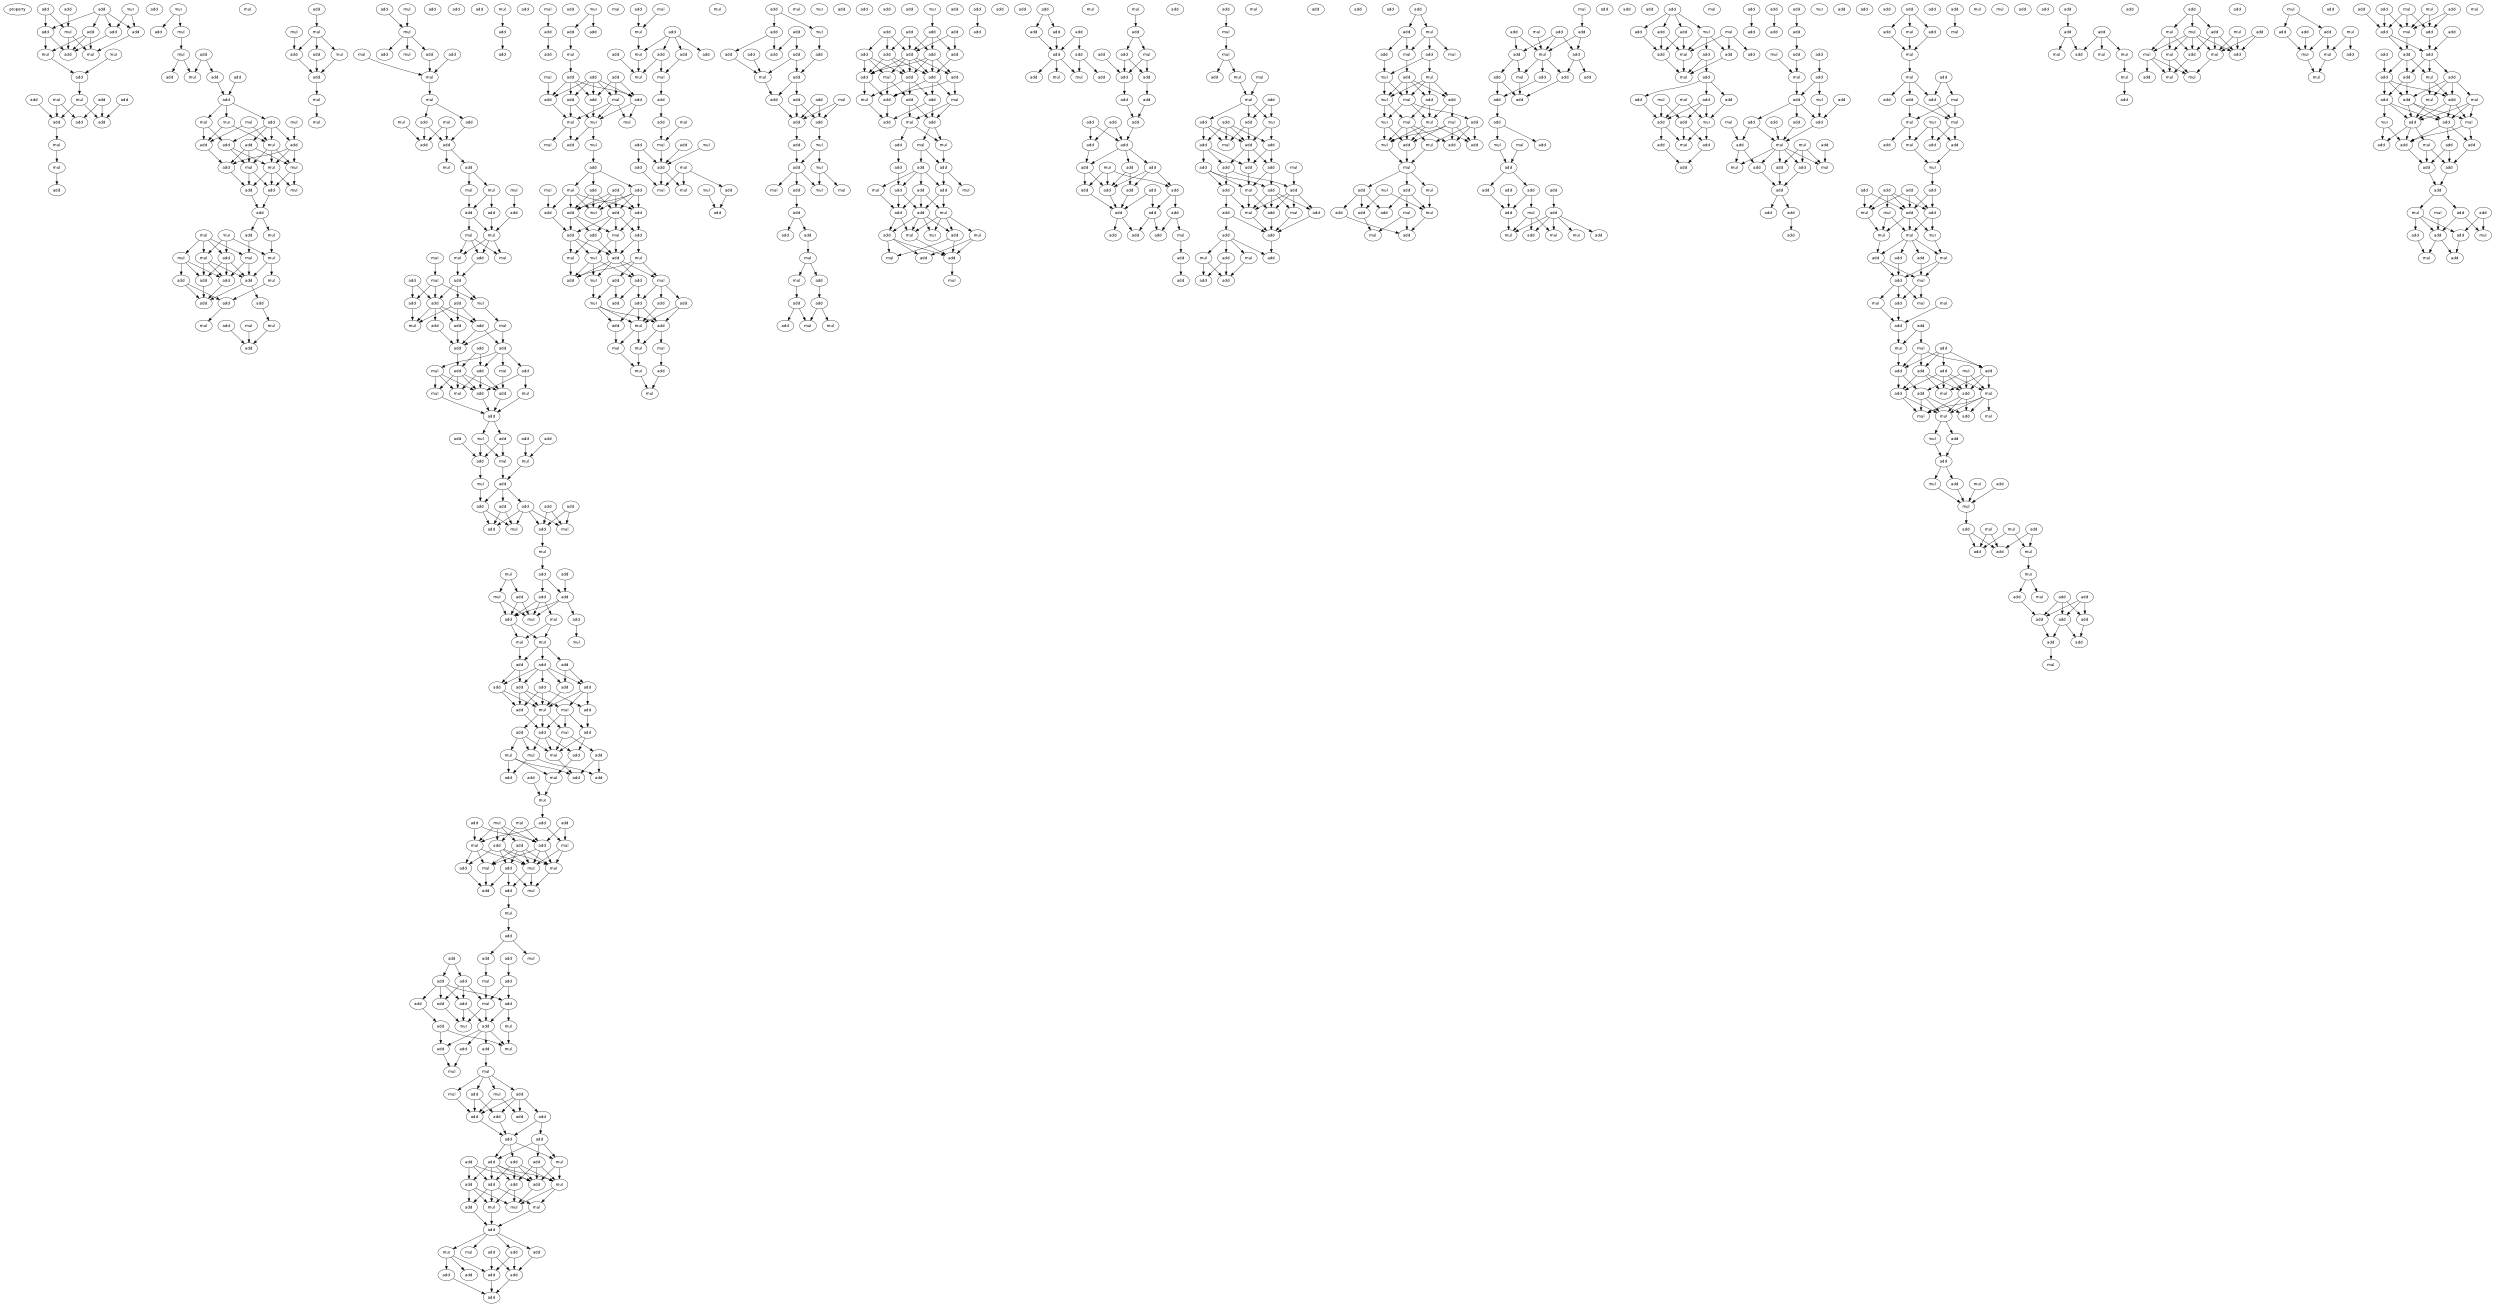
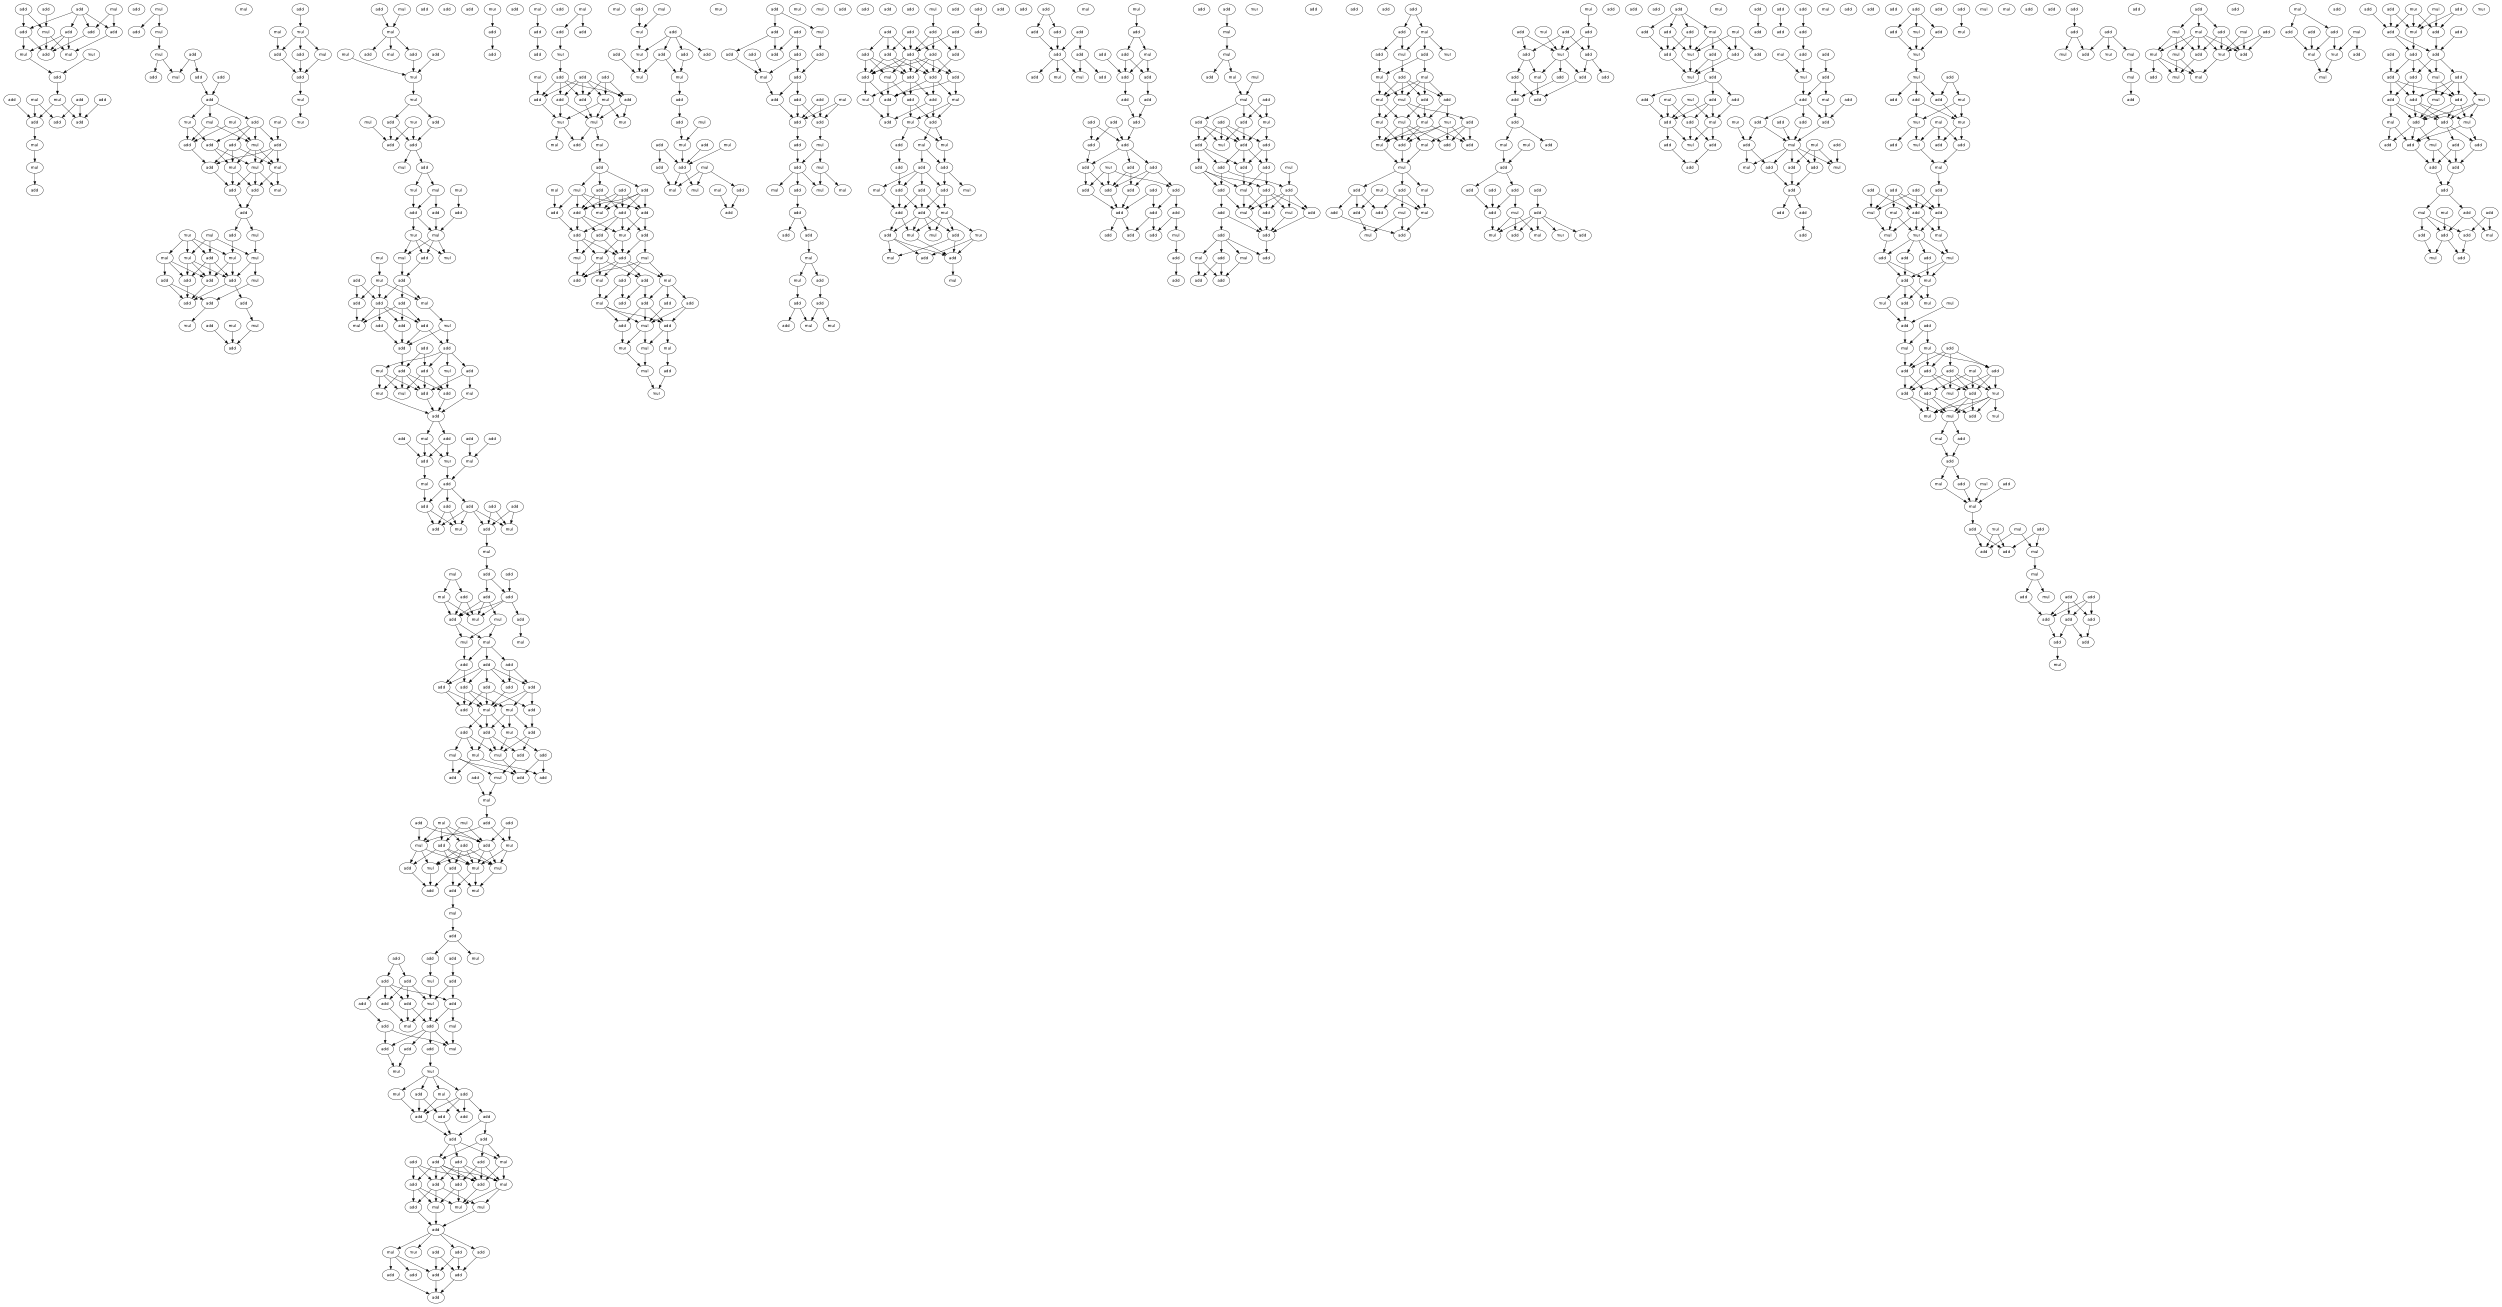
(18, 9) -> none
